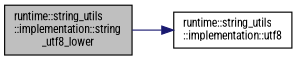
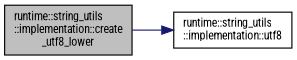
(68, 30) -> (68, 30)
